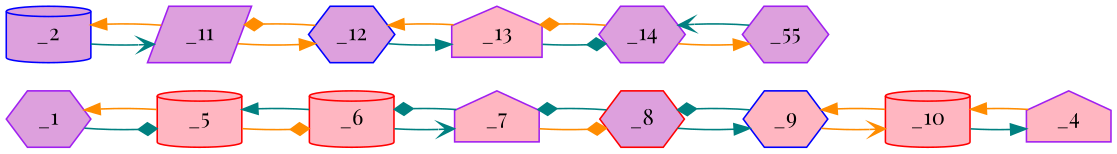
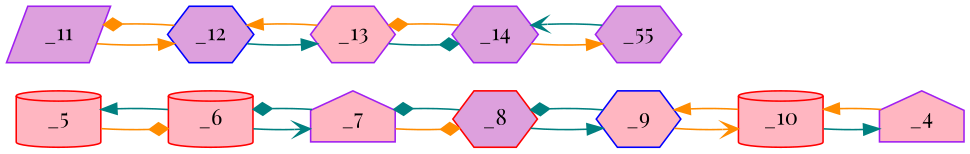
(49, 34) -> none
(497, 34) -> (353, 34)
(49, 119) -> none
